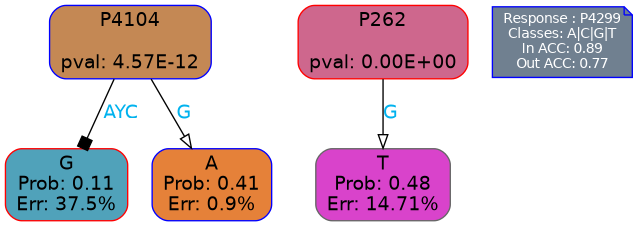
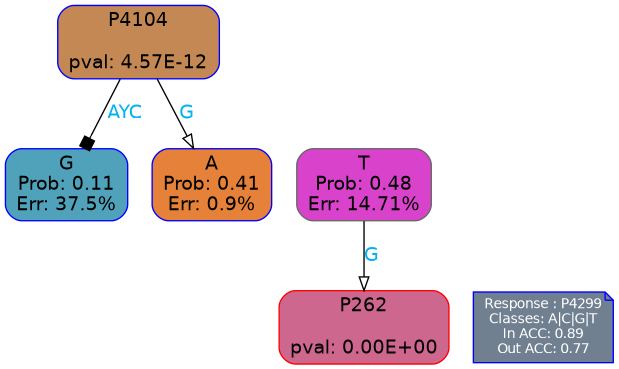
(383, 107) -> (364, 249)
(67, 185) -> (67, 185)
